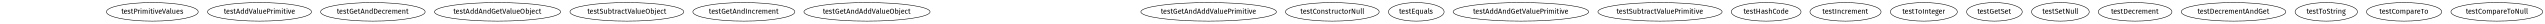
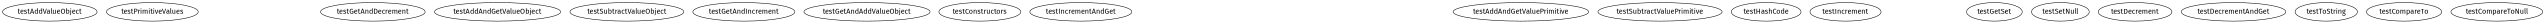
none -> (50, 12)
(260, 12) -> none
none -> (980, 12)
none -> (1081, 12)
(1209, 12) -> none
(1332, 12) -> none
(1416, 12) -> none
(1924, 12) -> none
